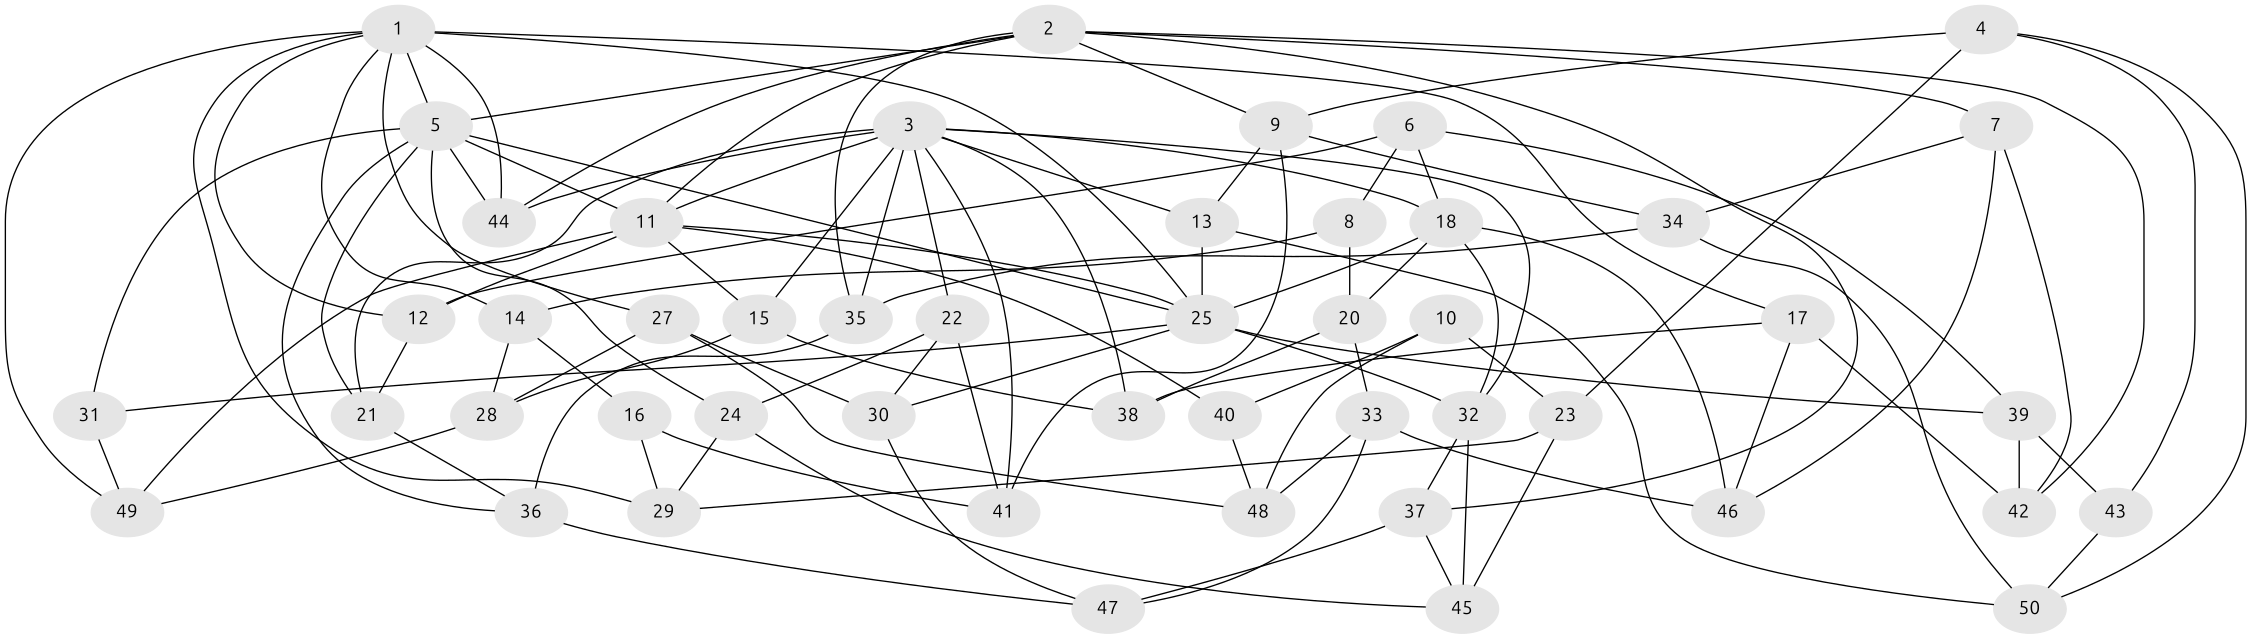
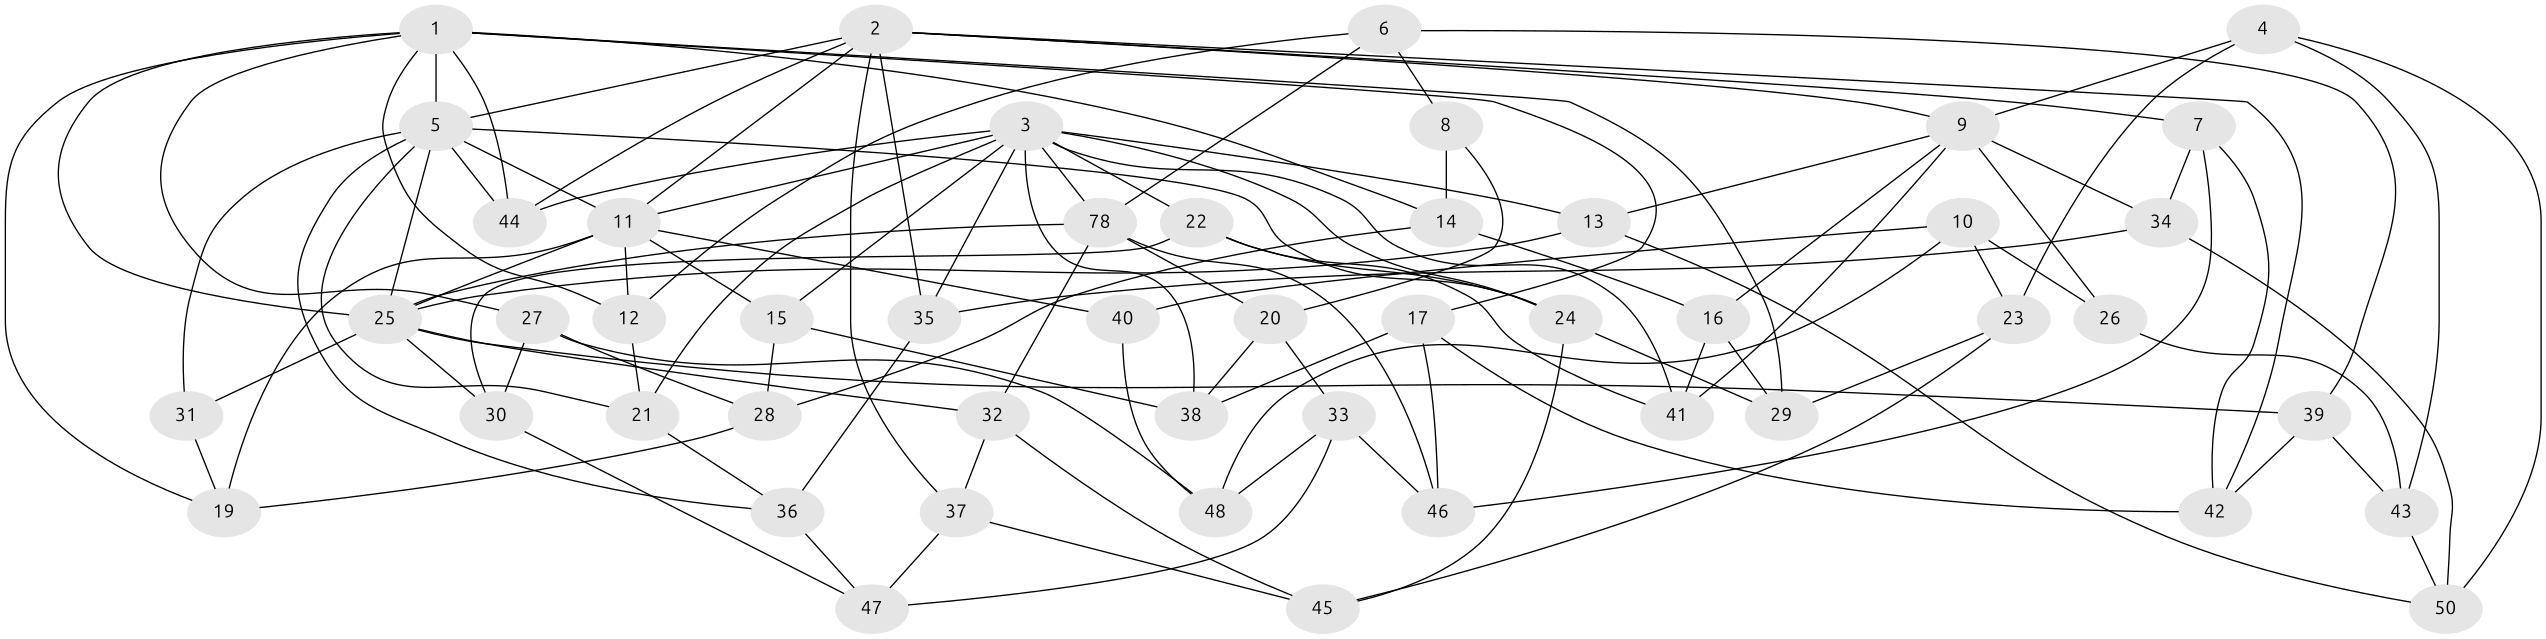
(1330, 162) -> (1304, 208)
(1446, 223) -> (1100, 223)
none -> (1838, 223)
none -> (2110, 319)
(127, 513) -> (224, 513)
